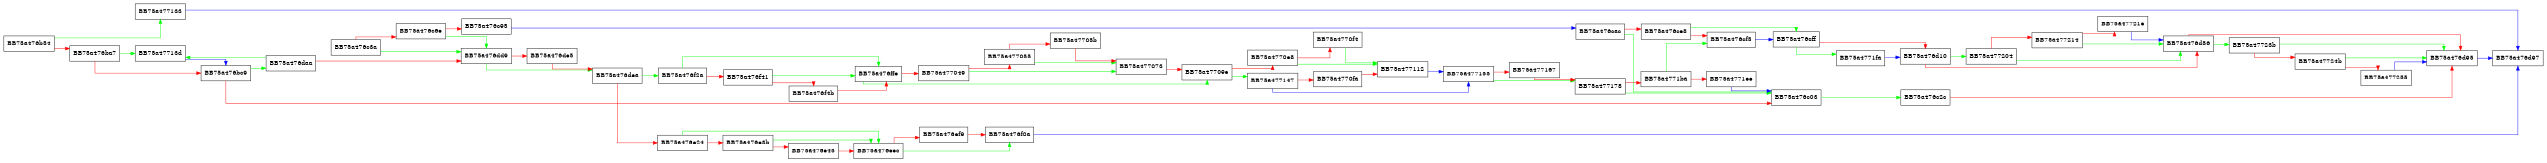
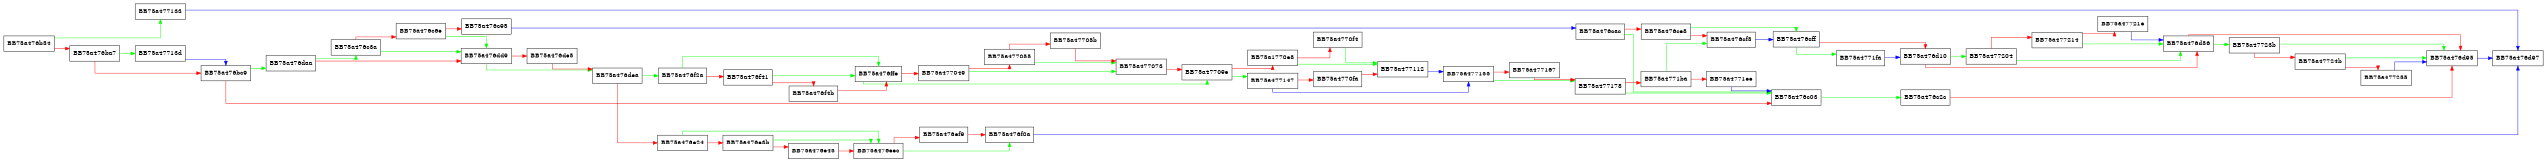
(228, 57) -> (336, 58)
(1273, 58) -> (1273, 58)
